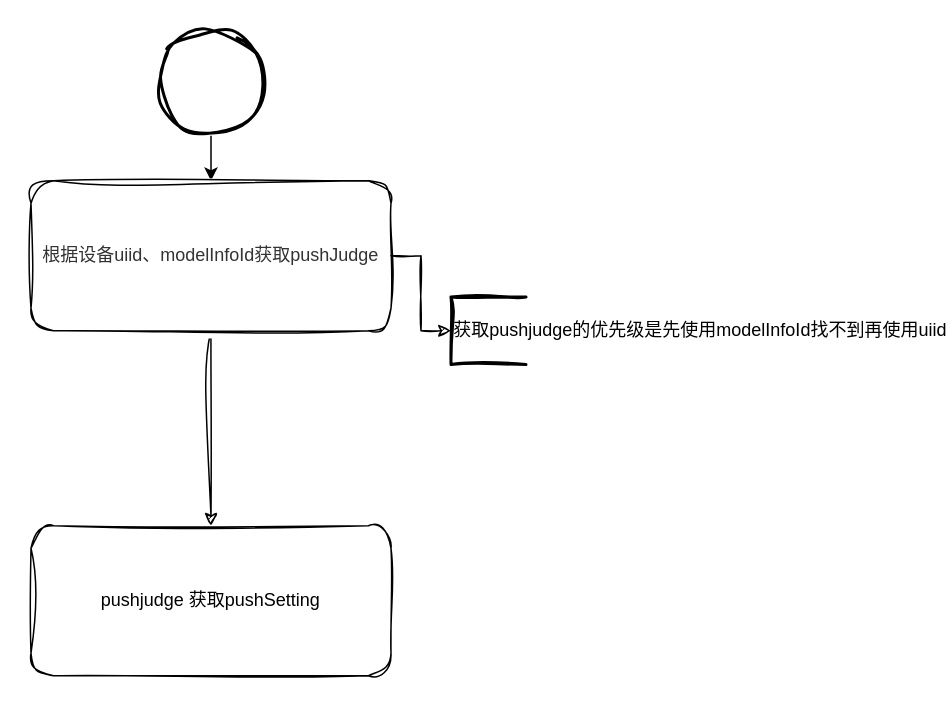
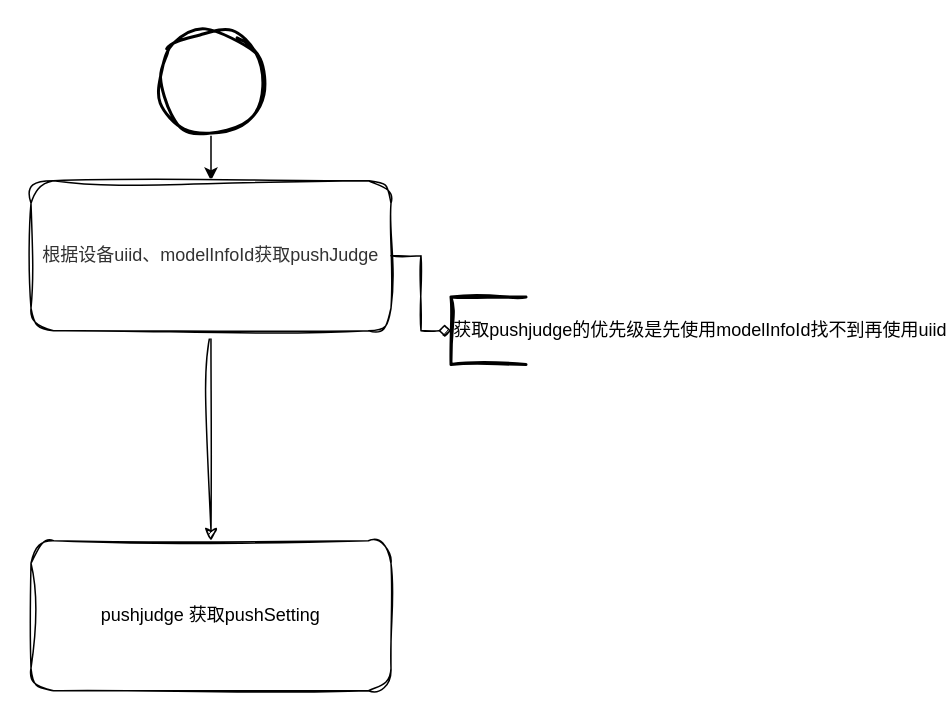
(439, 331) -> (438, 331)
(211, 601) -> (211, 616)
